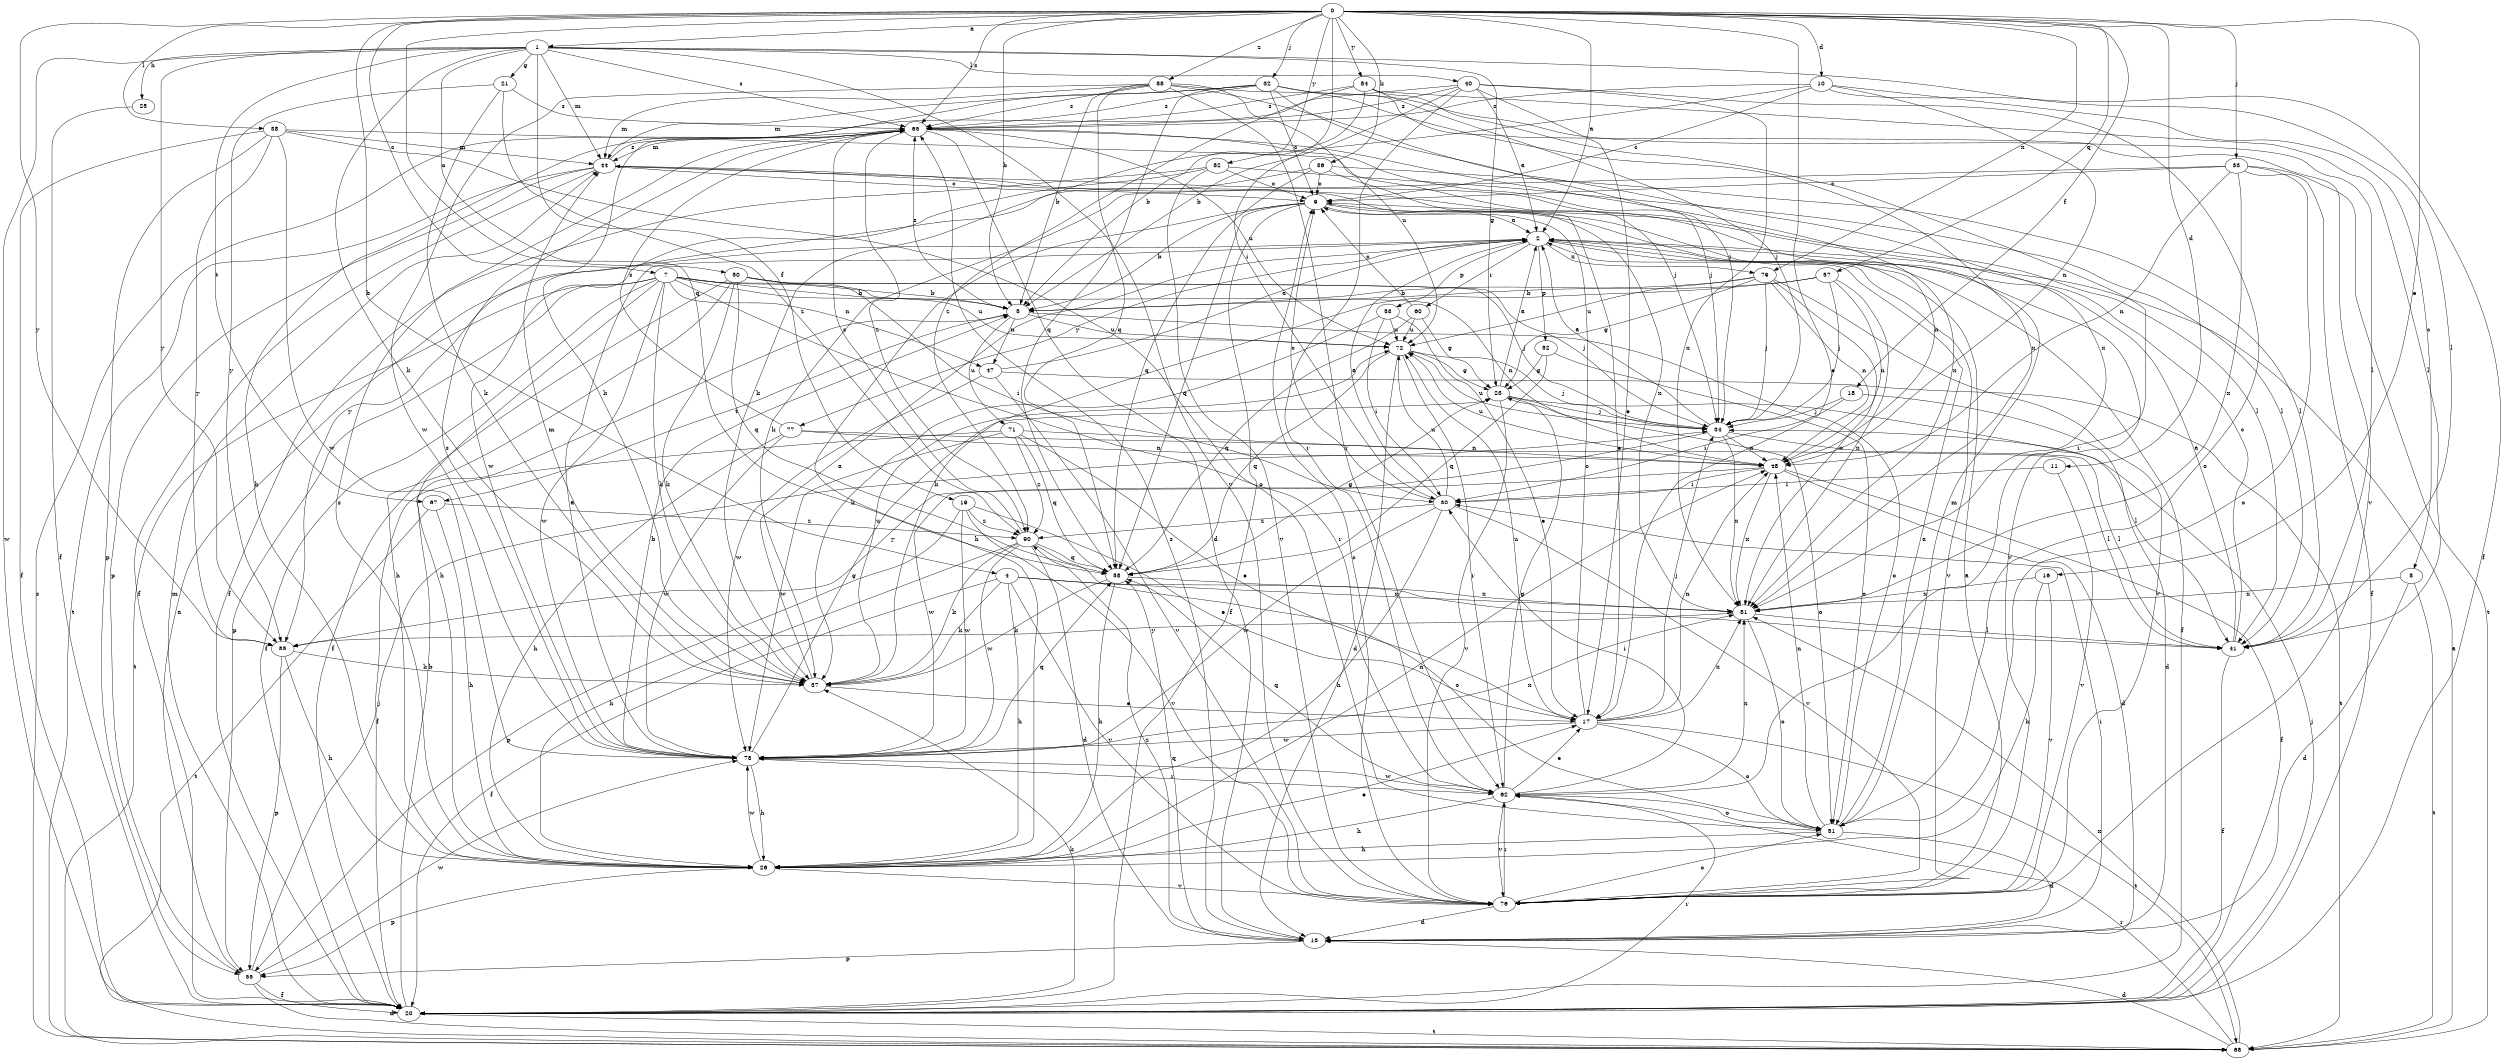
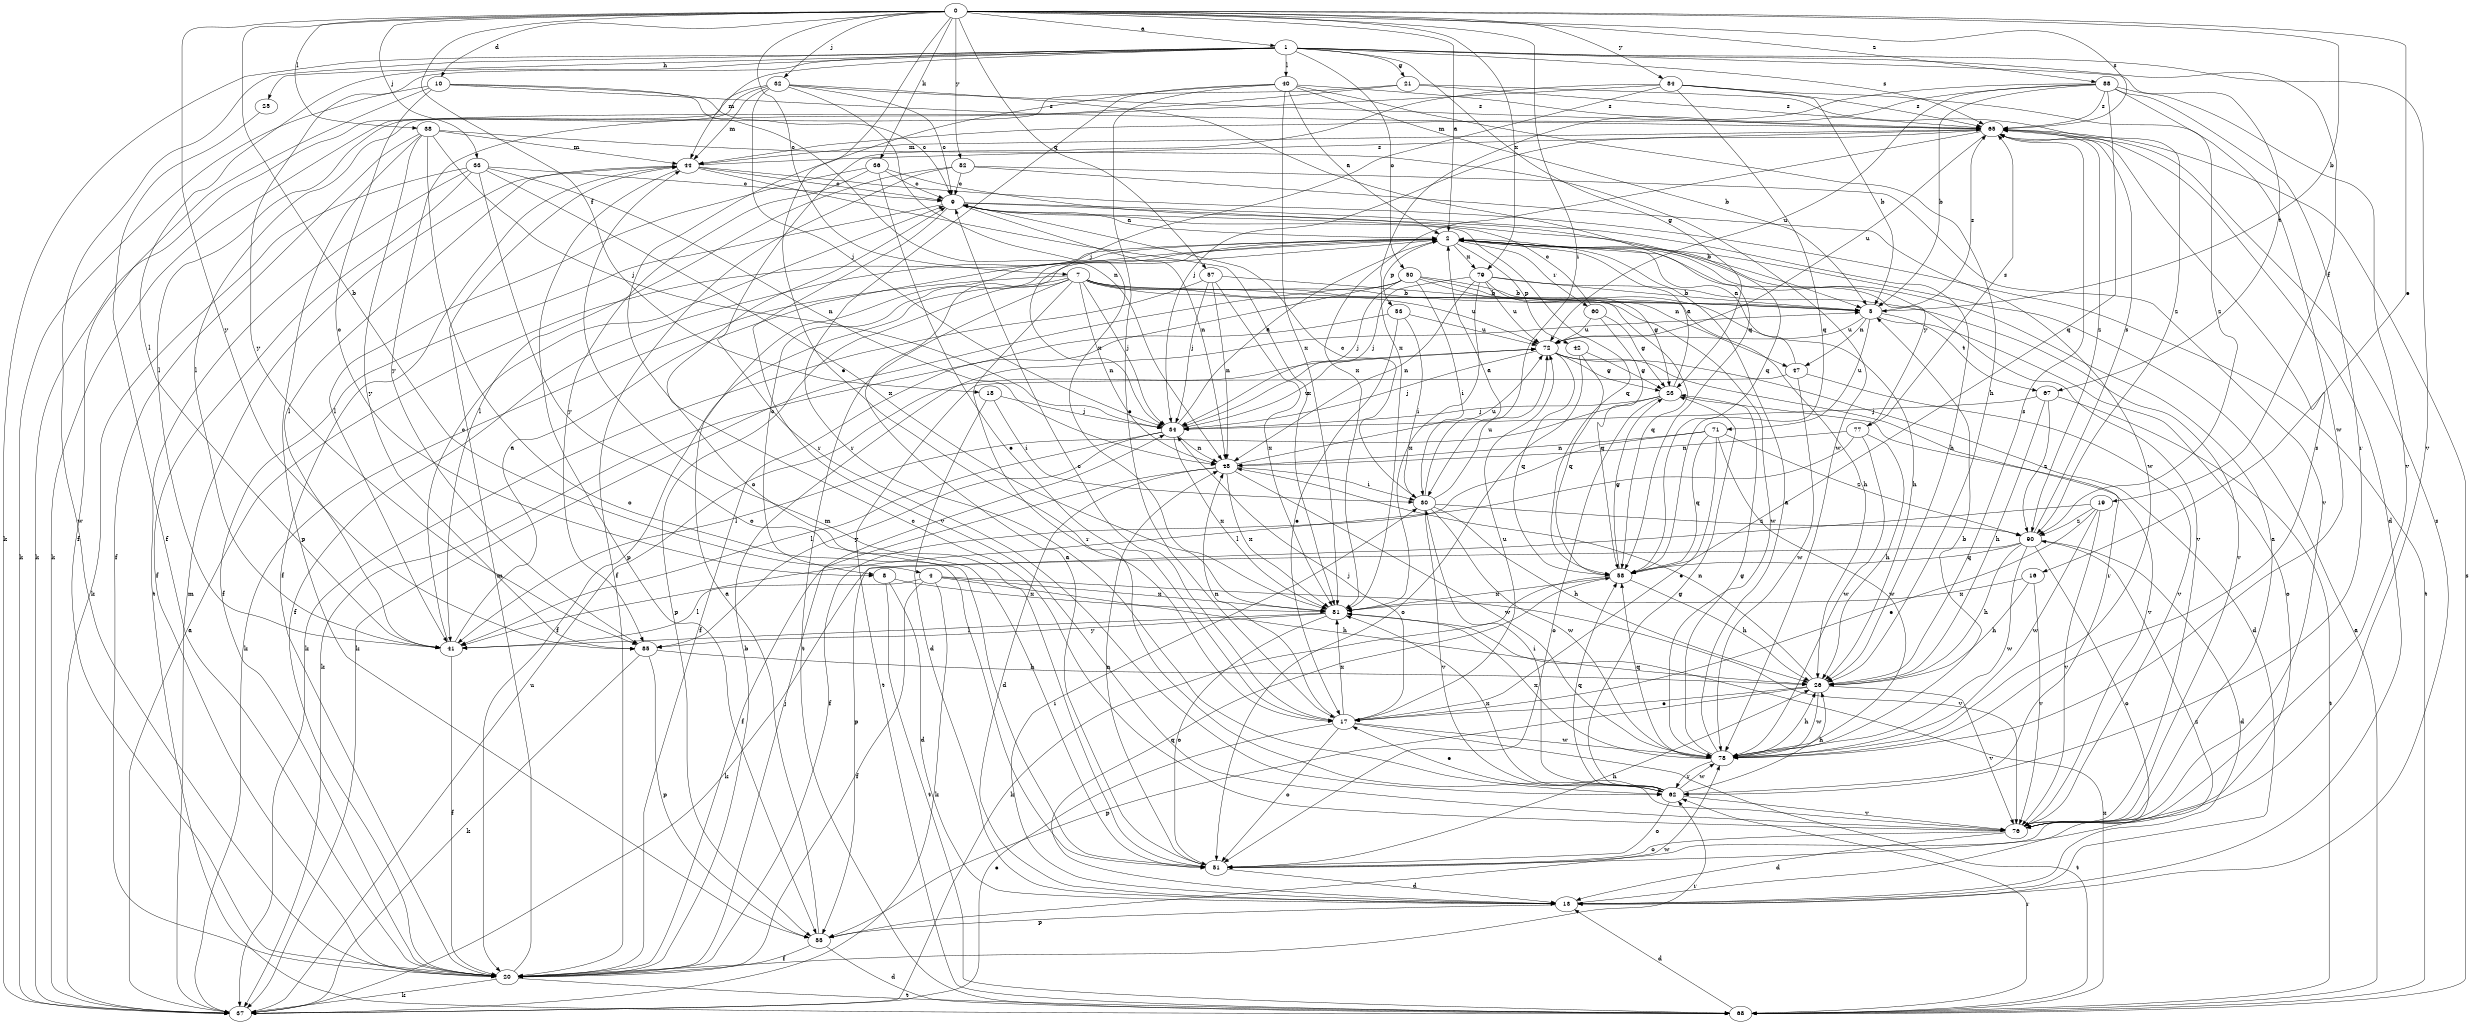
(406, 140) -> (1823, 372)
none -> (932, 292)
(1546, 348) -> (1577, 348)
(2054, 466) -> none
(844, 489) -> (1613, 418)
(1198, 710) -> (976, 973)
(1504, 852) -> none
